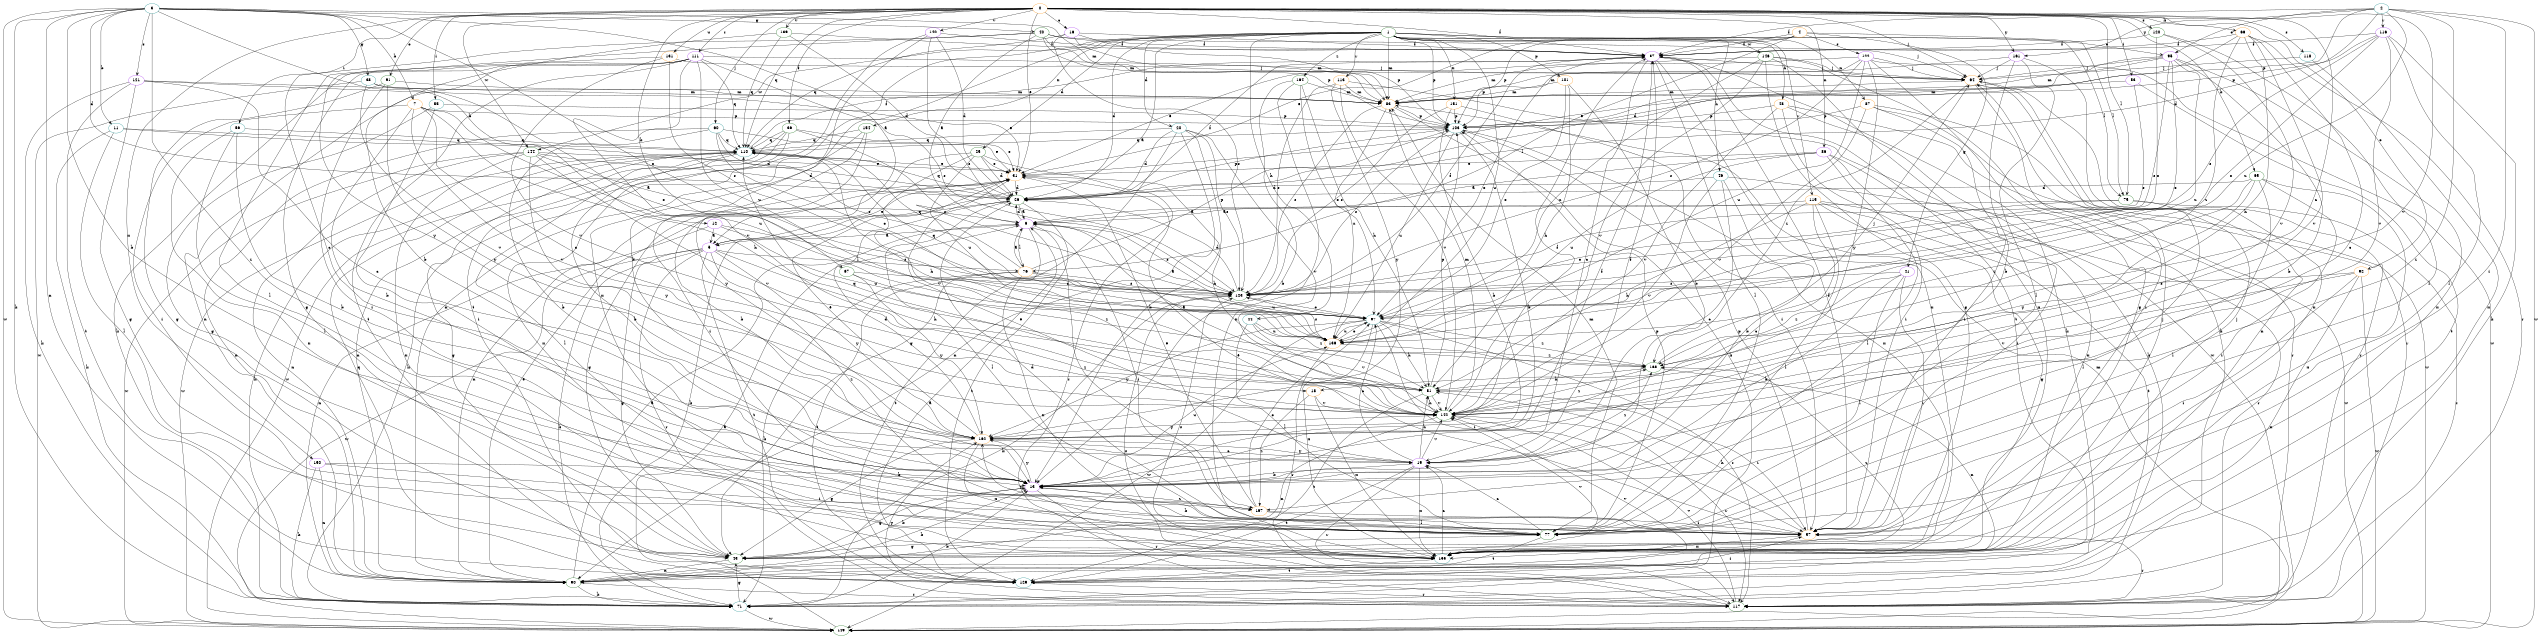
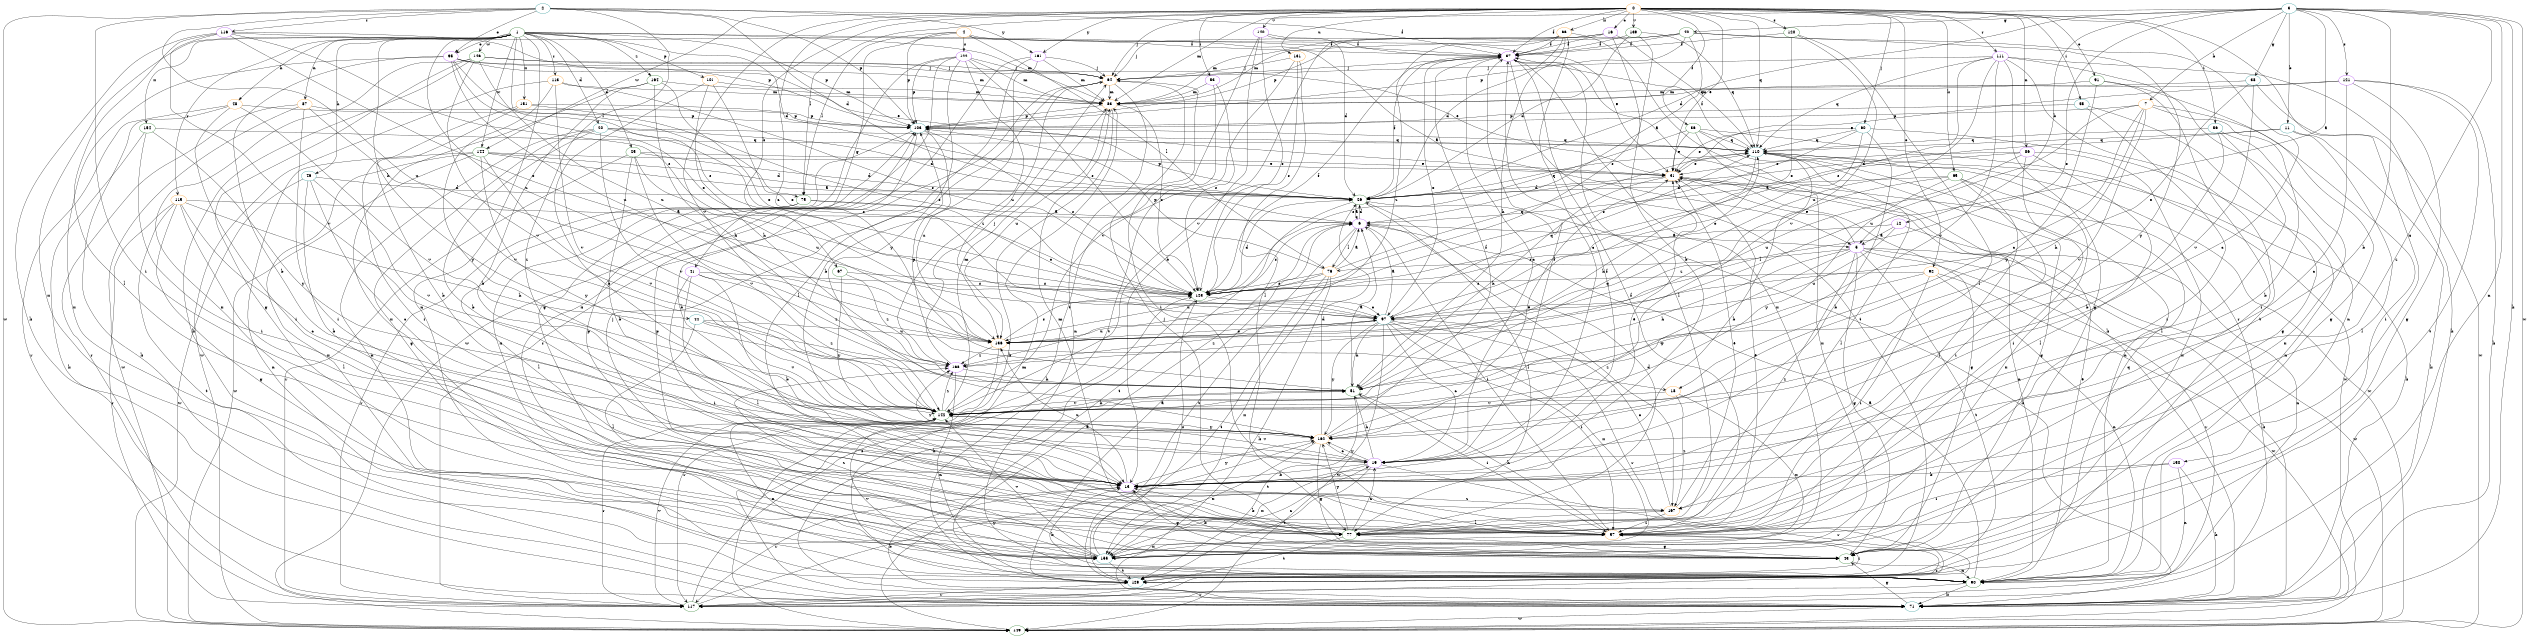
(2308, 56) -> none
(1653, 367) -> (956, 367)
(1360, 398) -> (1454, 395)
